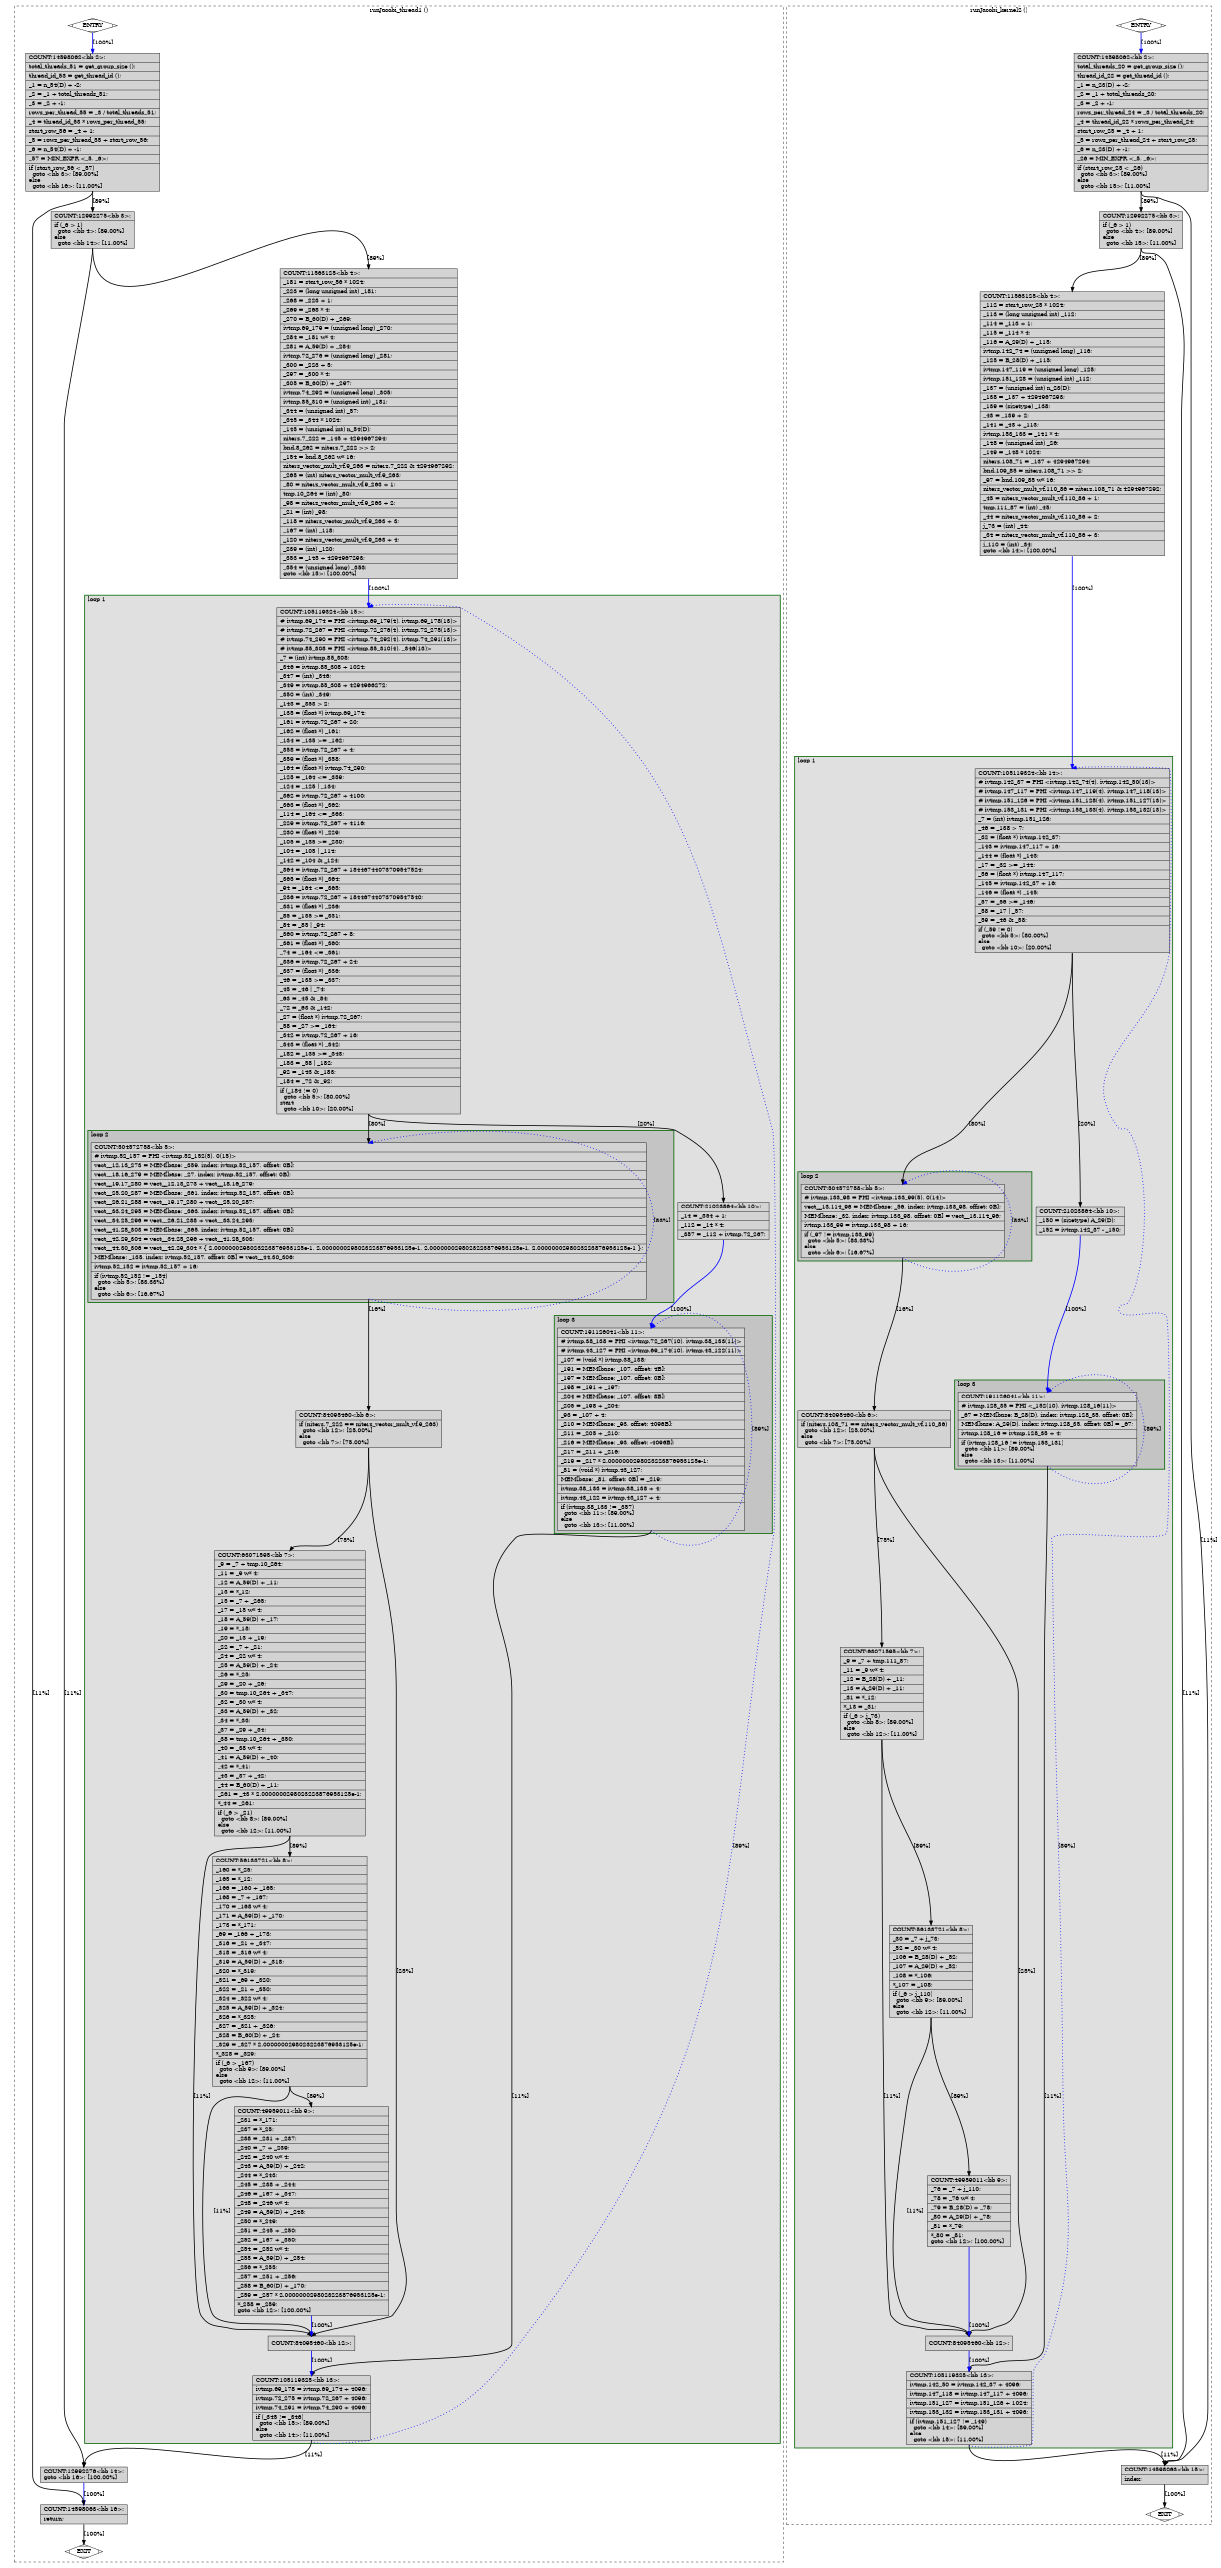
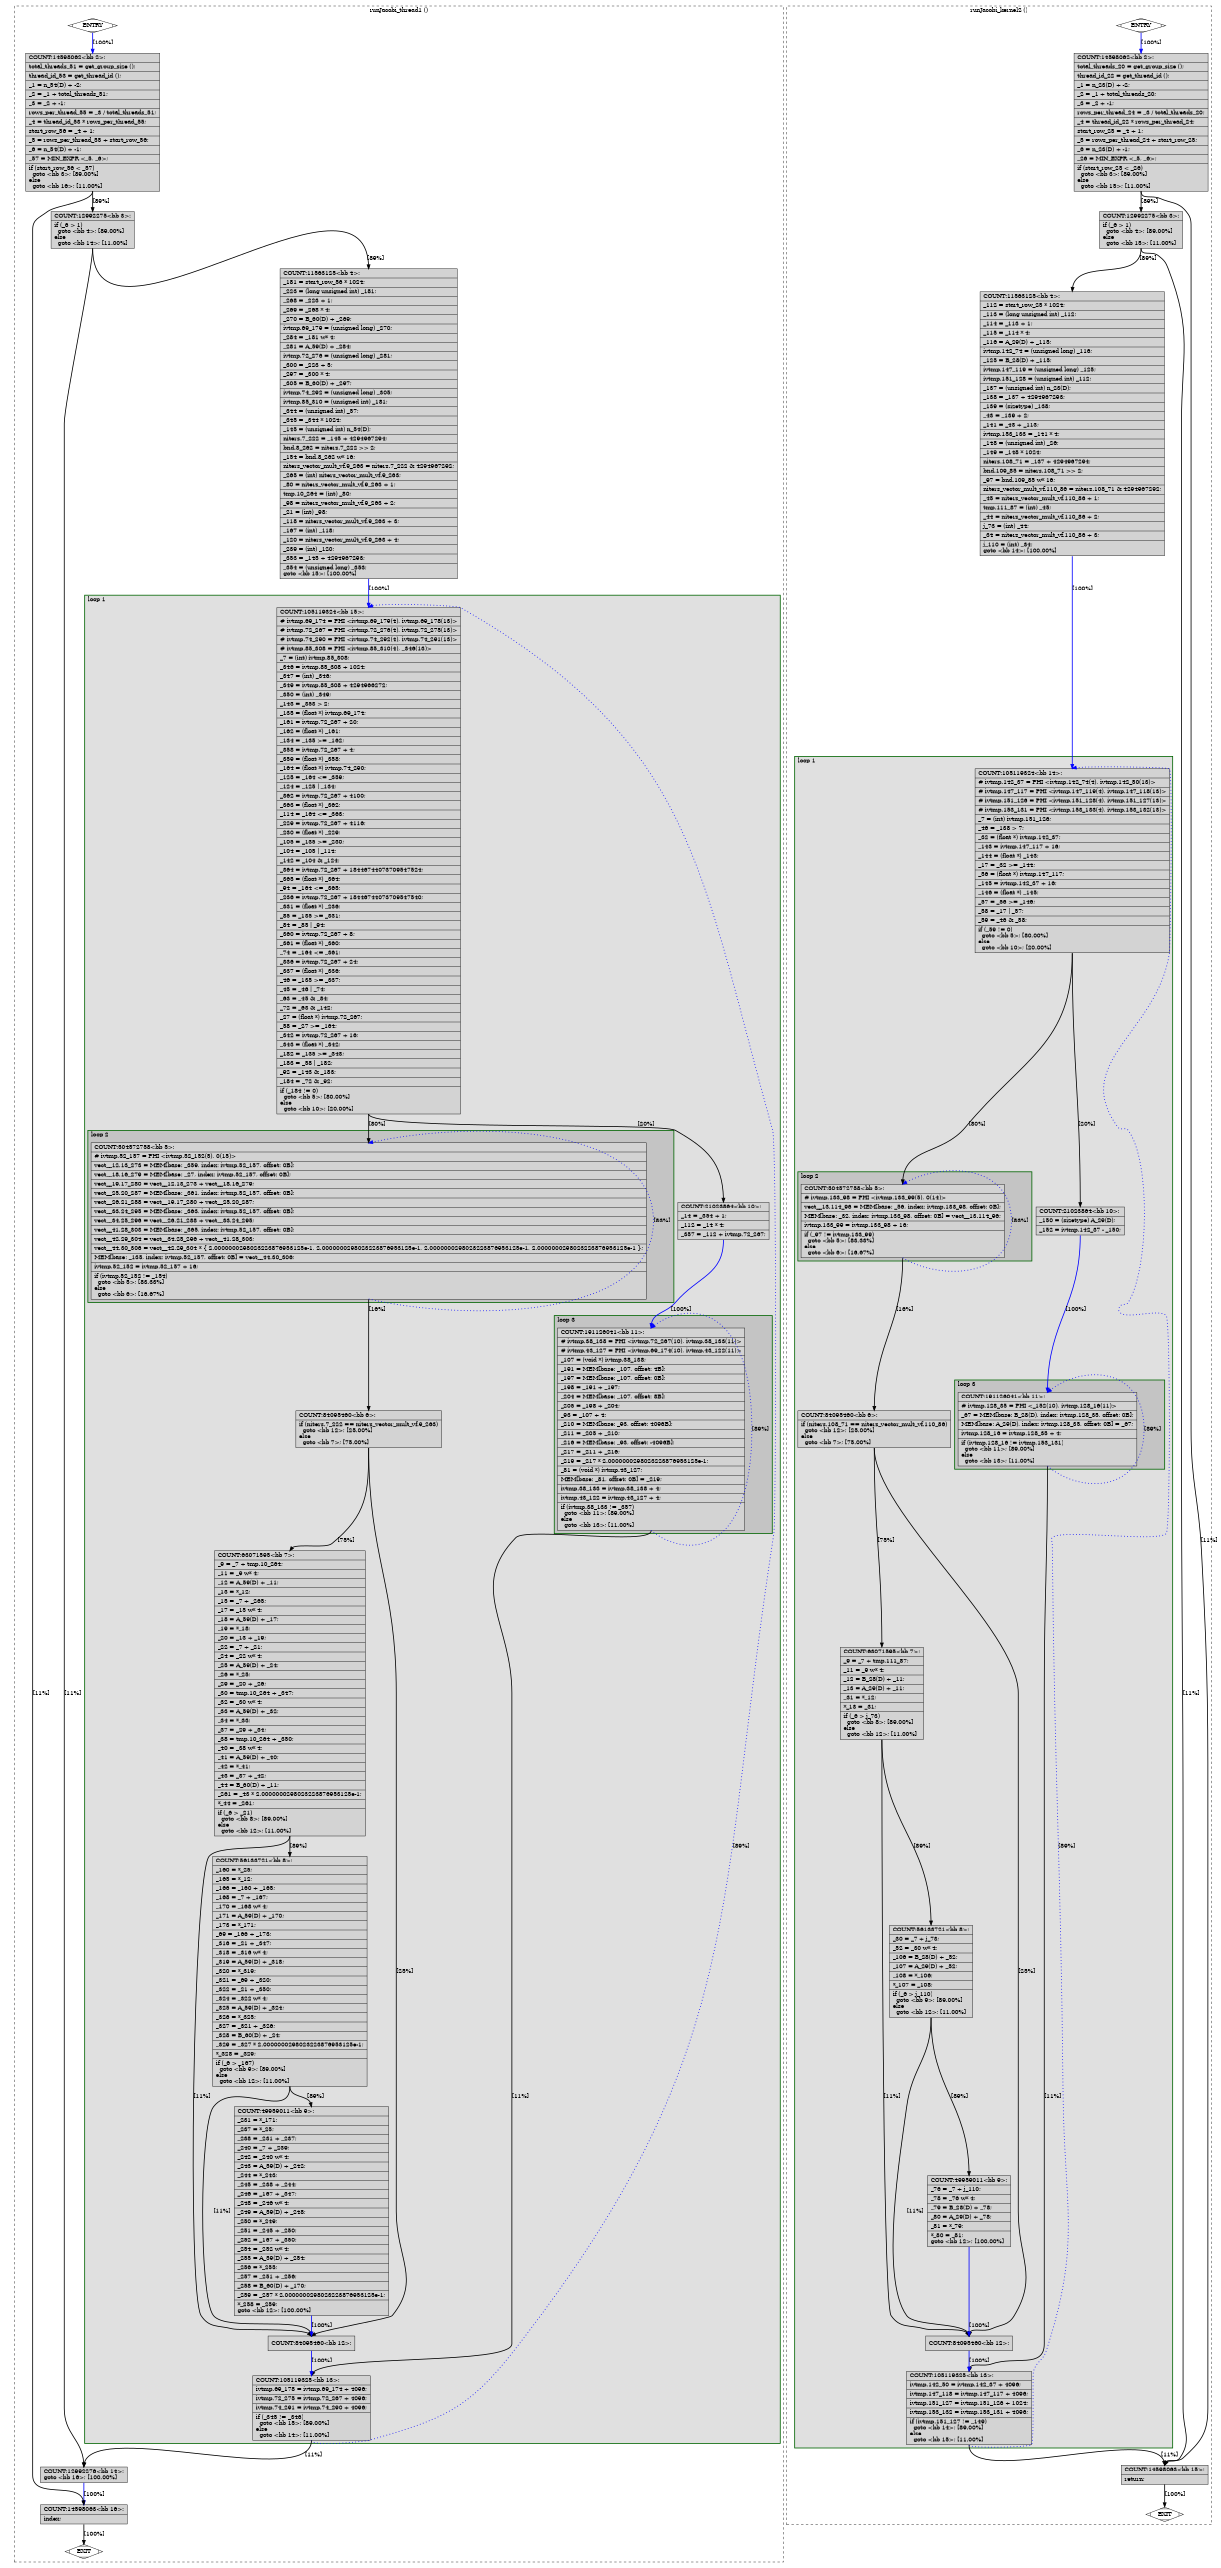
(287, 1103) -> (286, 1103)
(1133, 2479) -> (1135, 2479)
(54, 2519) -> (52, 2519)
